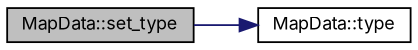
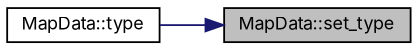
(217, 25) -> (183, 25)
